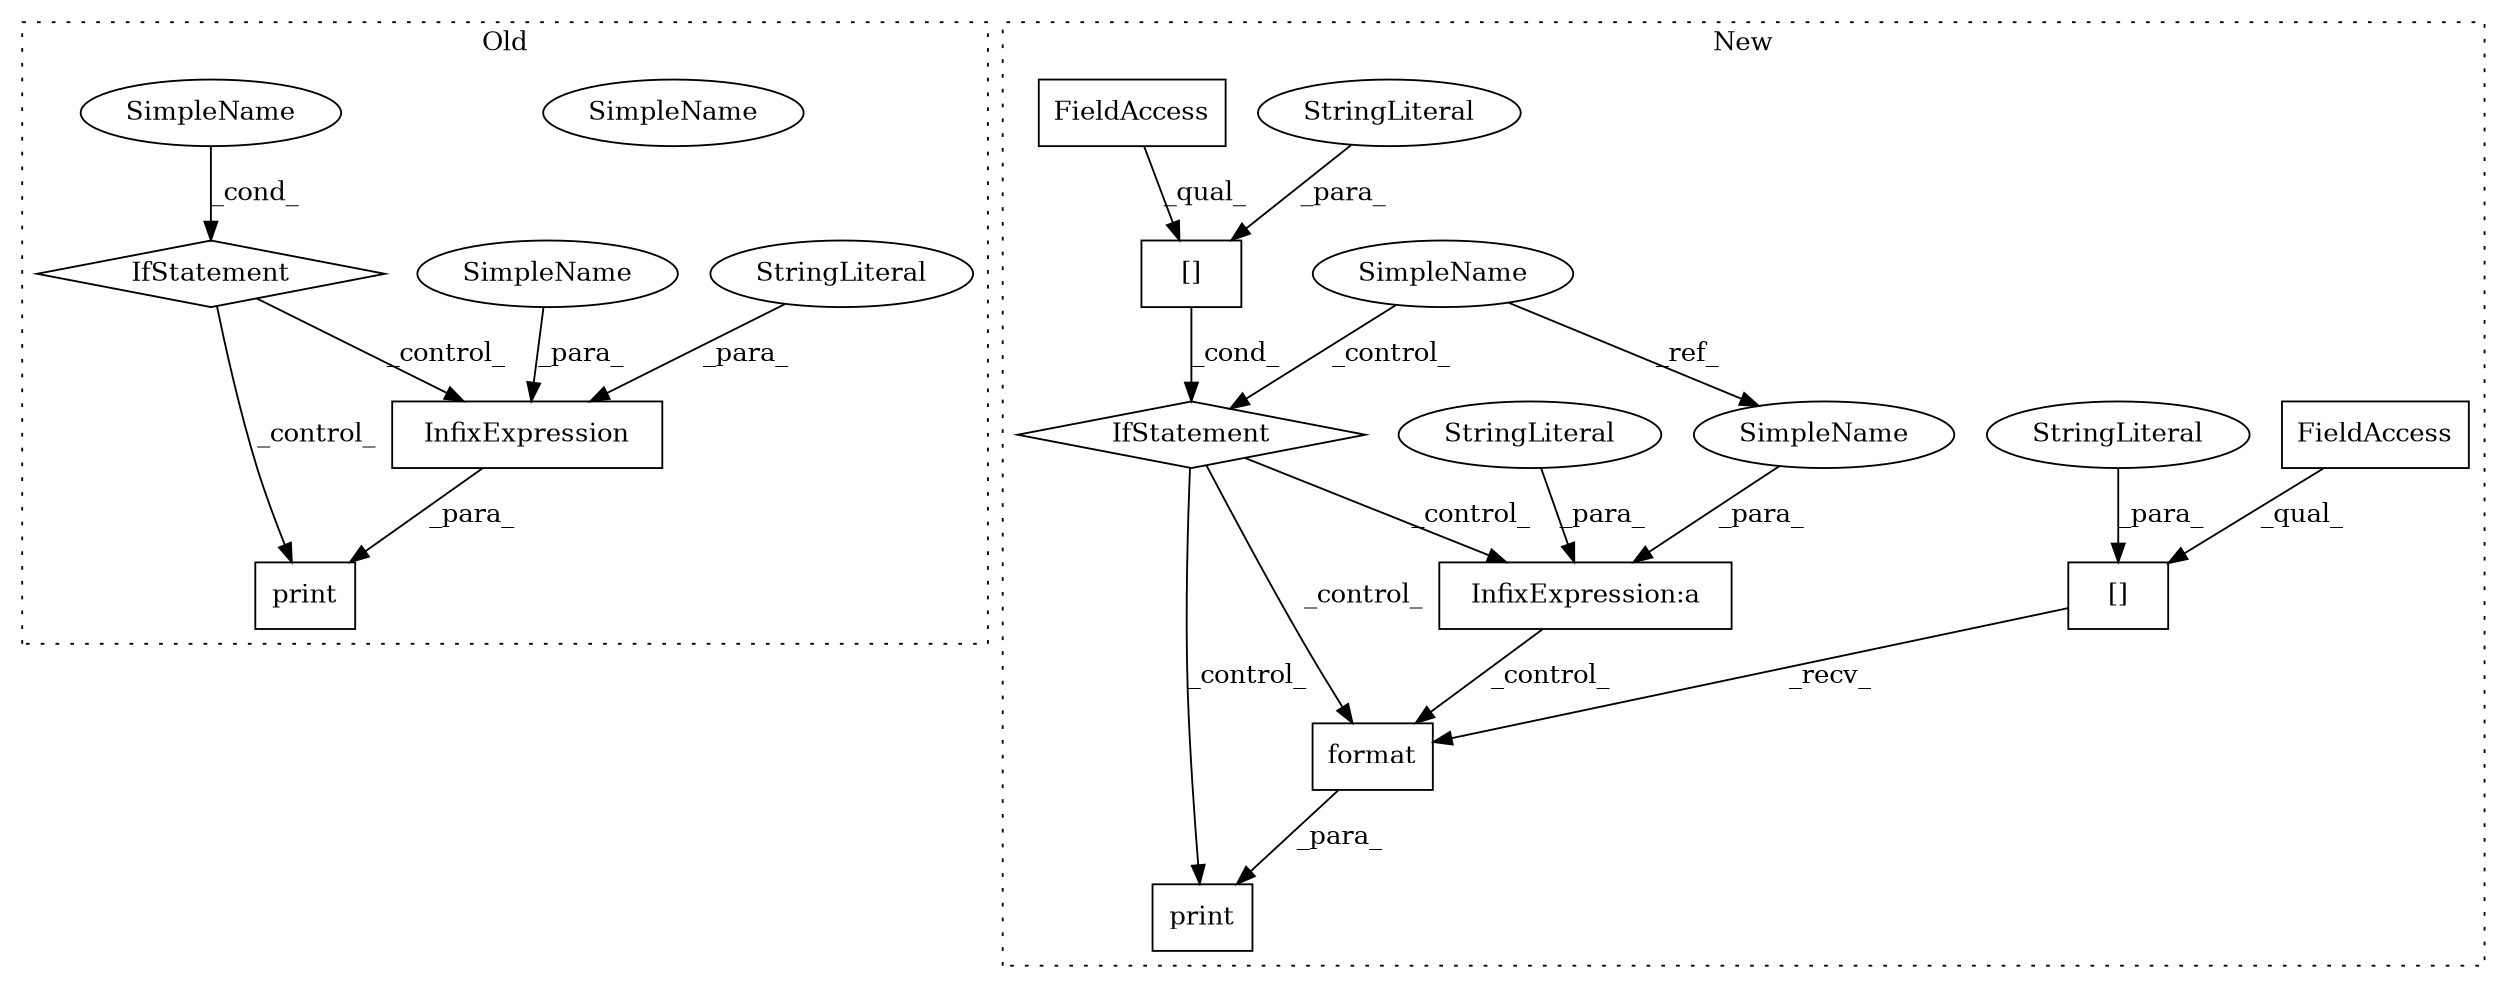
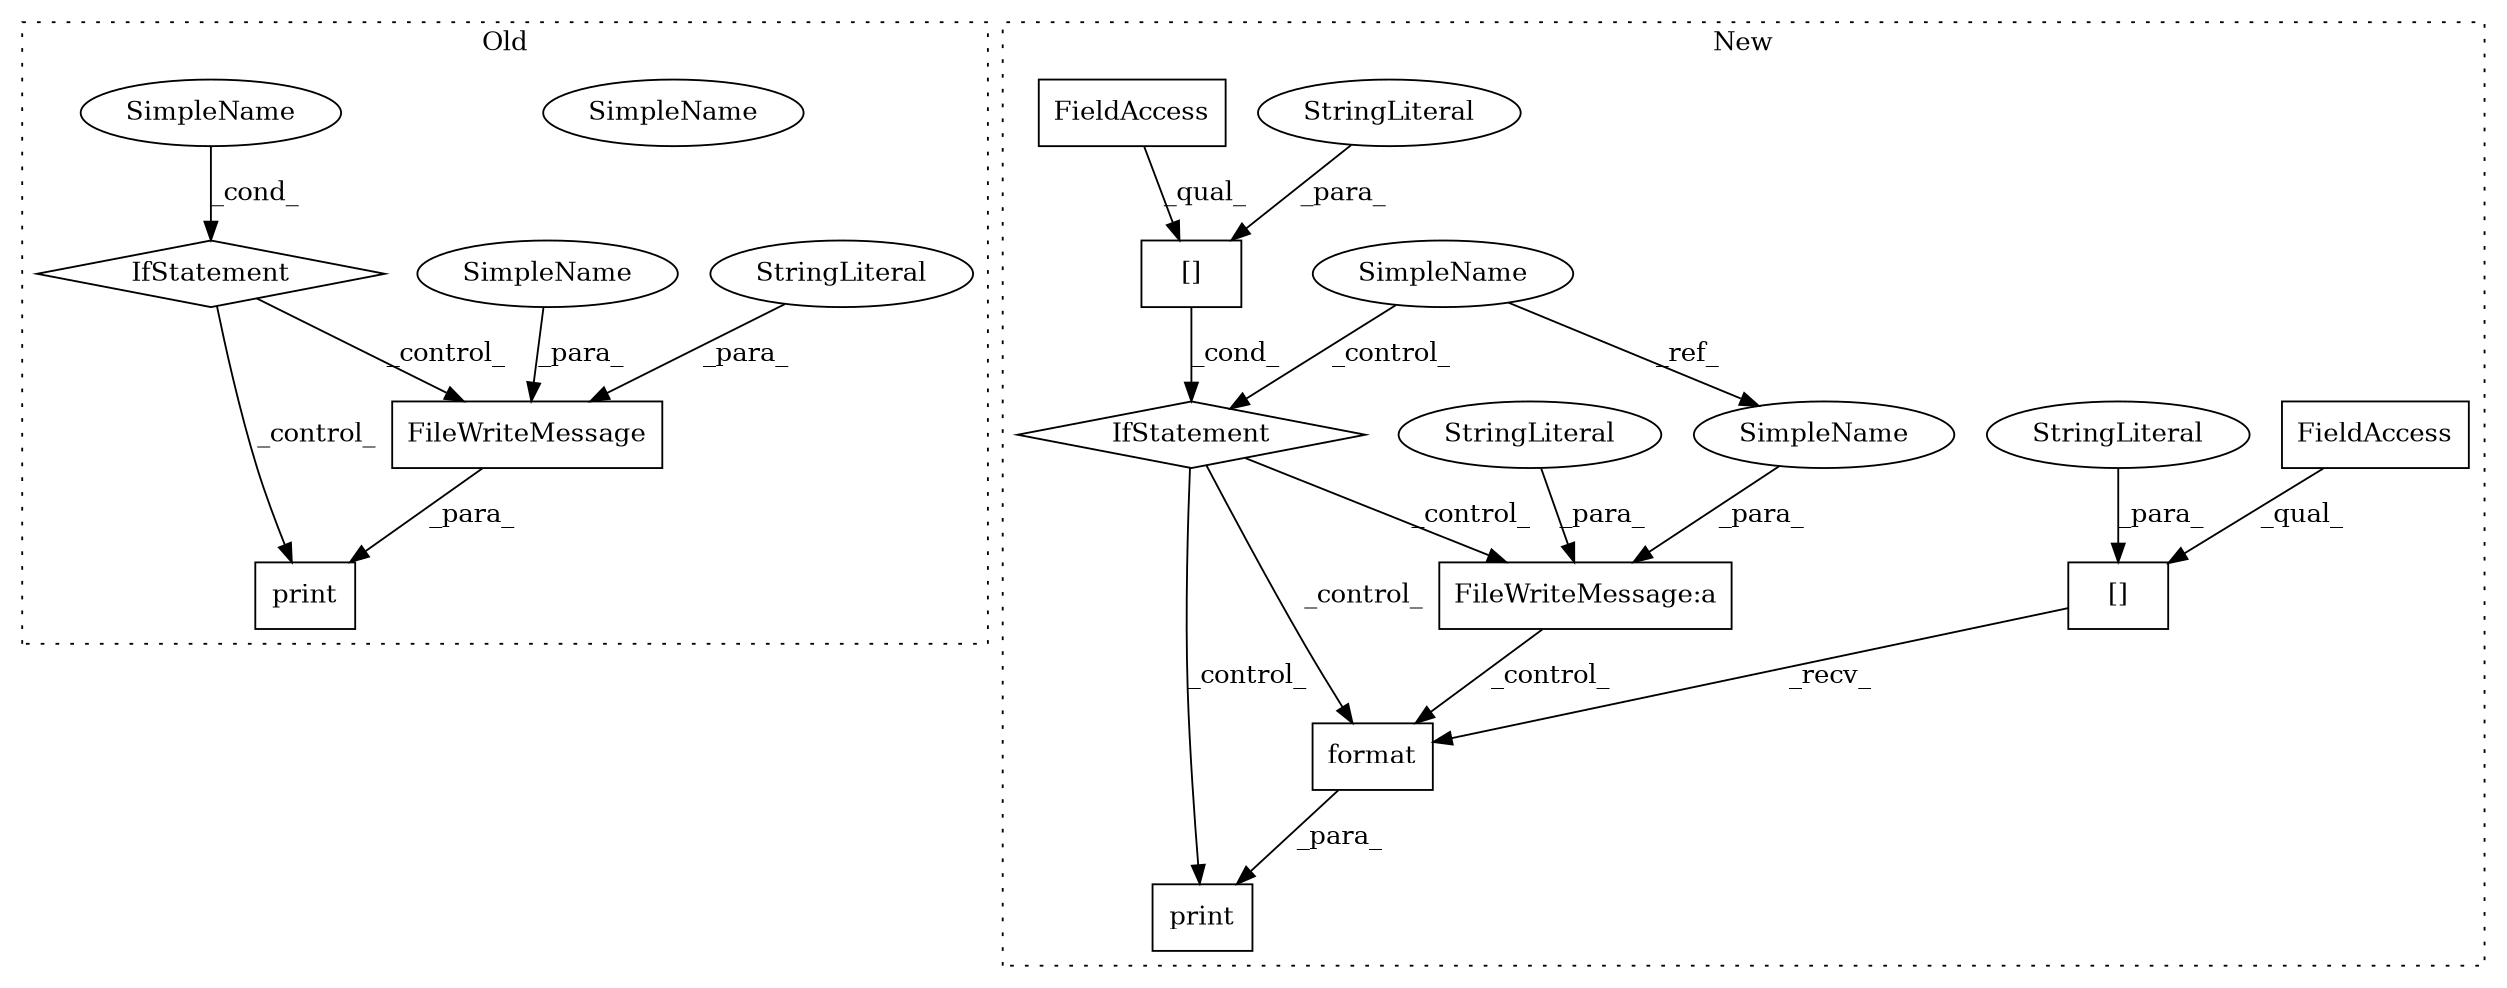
(527, 435) -> (527, 435)
(1585, 596) -> (1585, 596)
